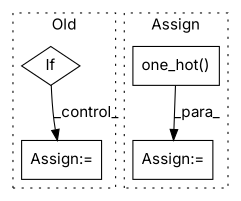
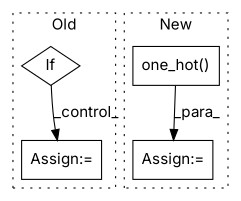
(176, 25) -> (176, 25)
